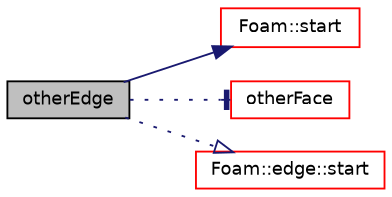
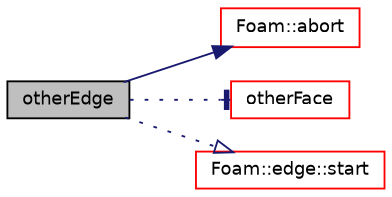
(290, 28) -> (290, 28)
